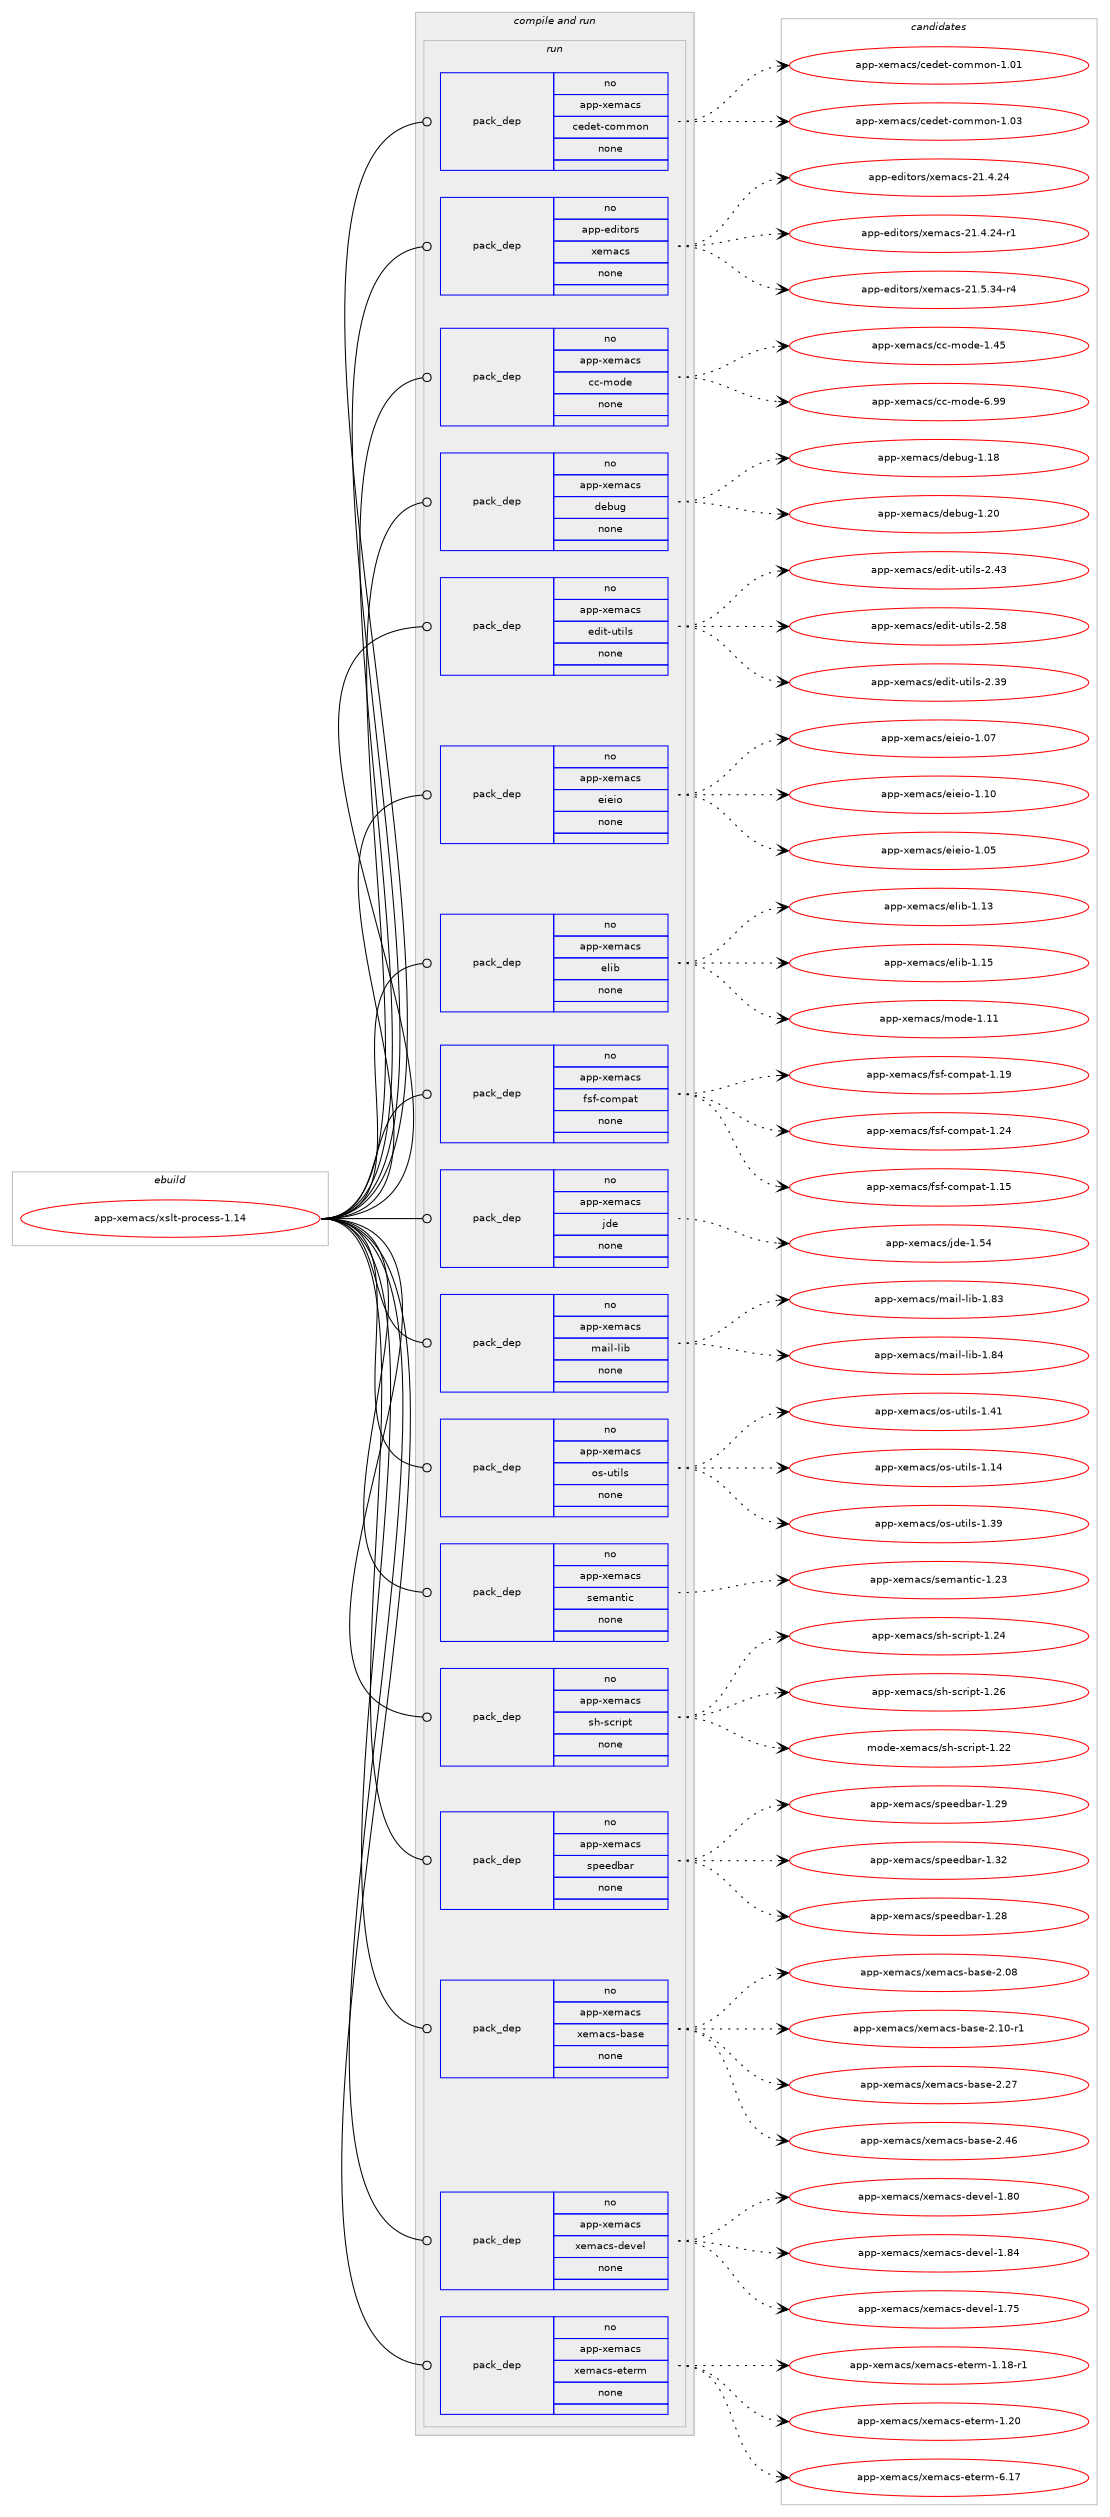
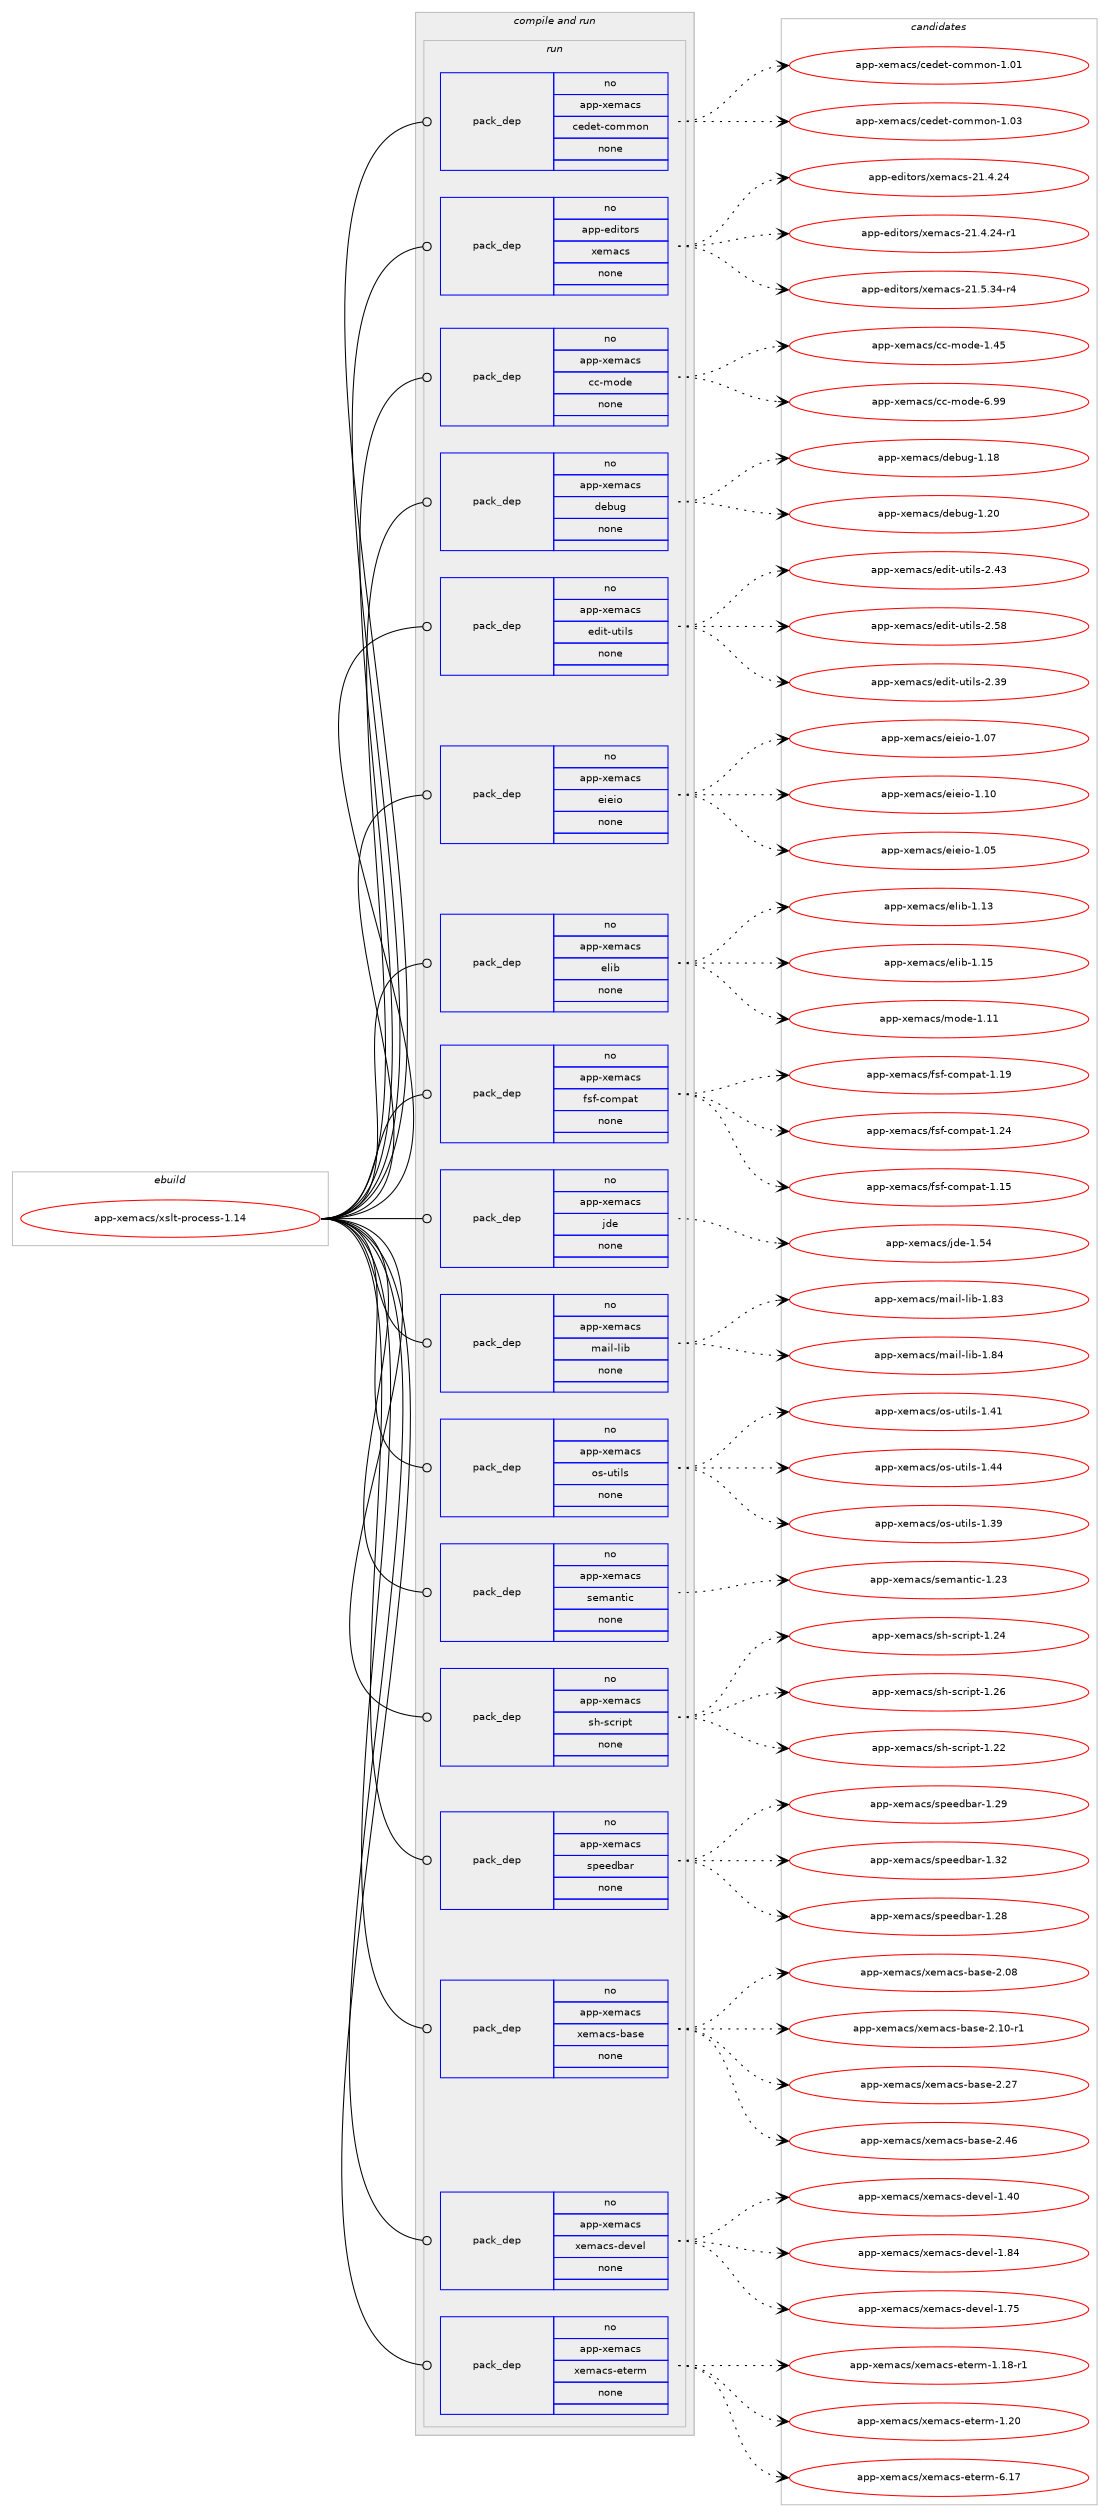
(939, 1468) -> (939, 1468)
(939, 1748) -> (939, 1748)
(939, 2197) -> (939, 2197)
